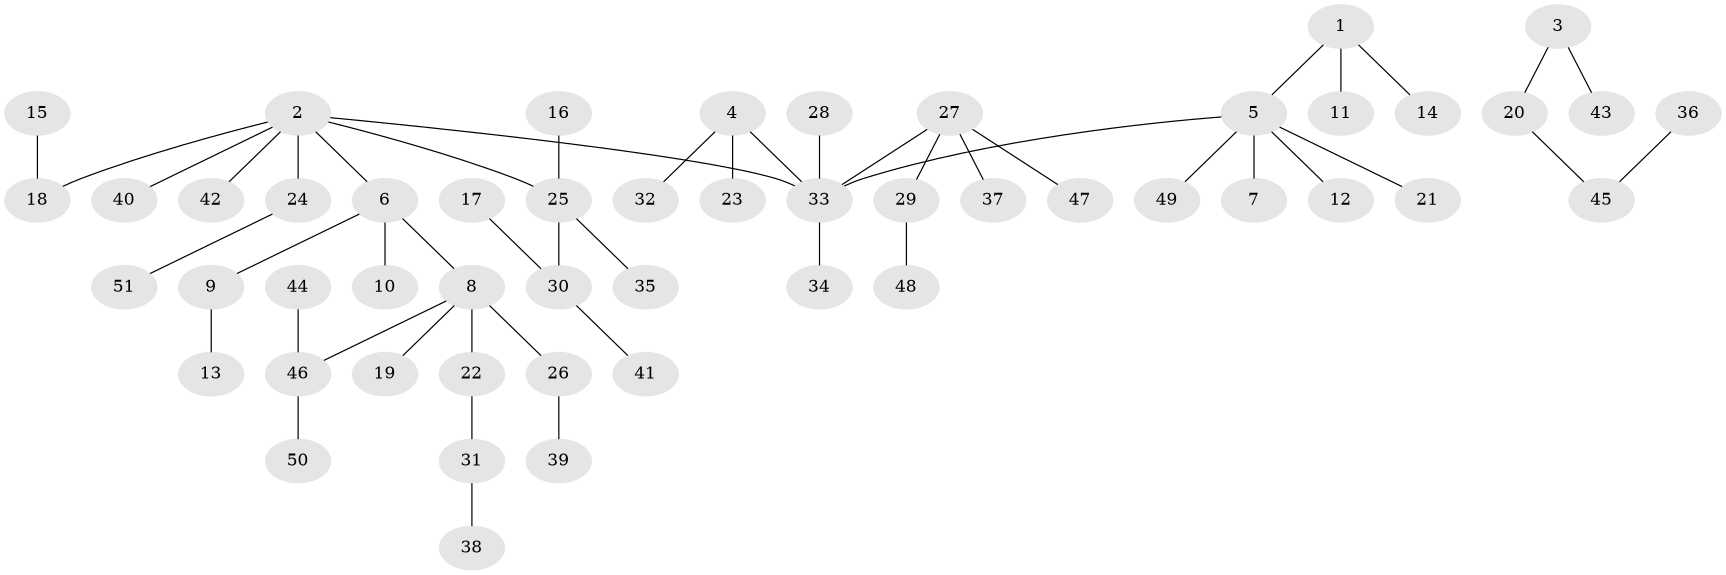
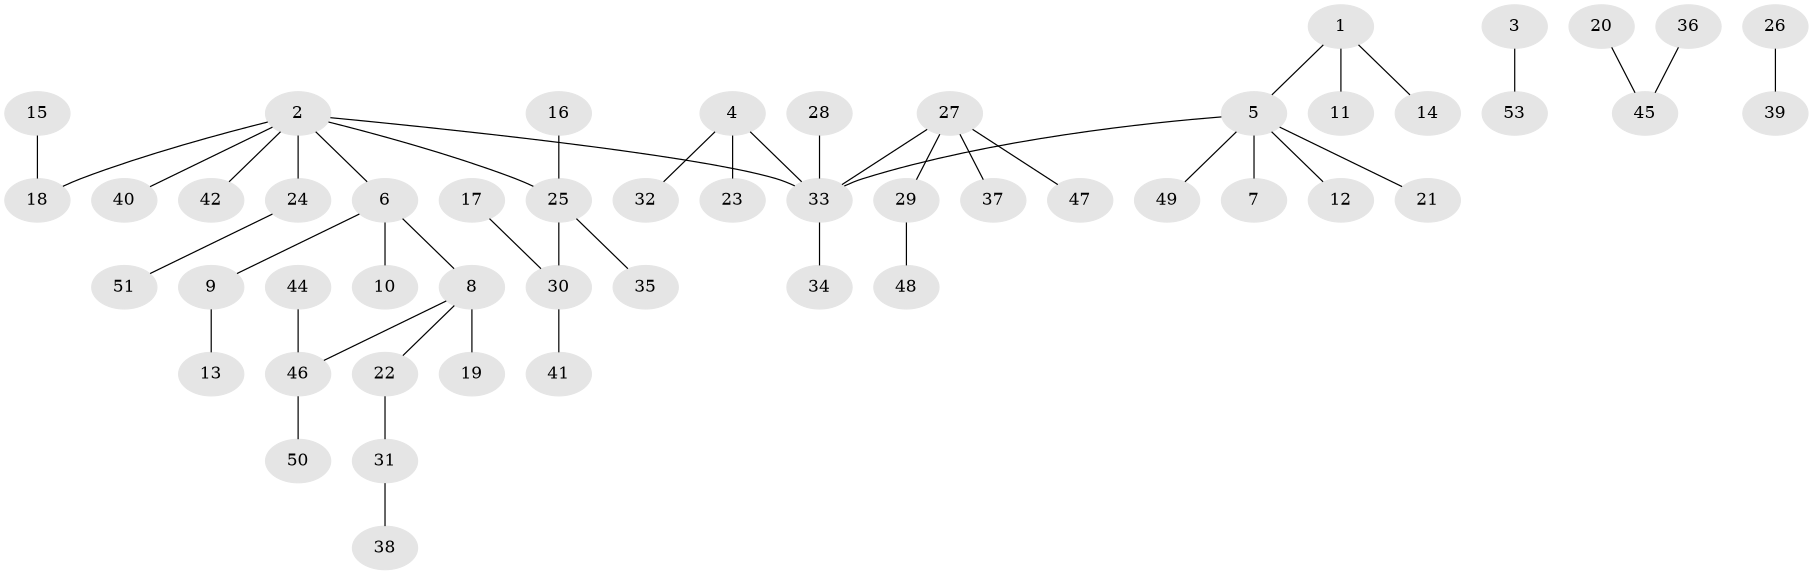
(1536, 70) -> none
(1602, 113) -> (1515, 113)
(515, 331) -> none
